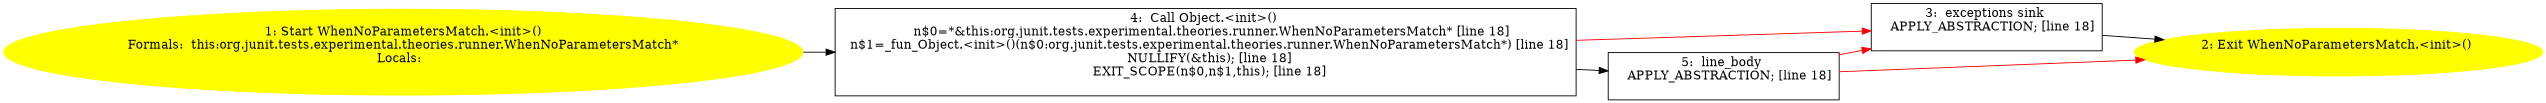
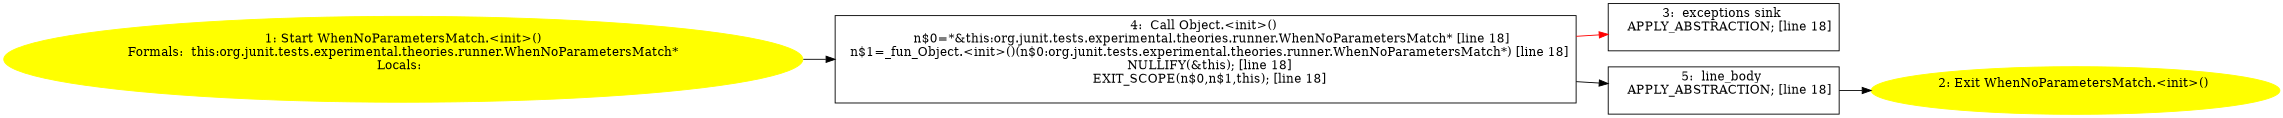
(2128, 37) -> none
(1851, 53) -> none
(1987, 66) -> (1851, 91)
